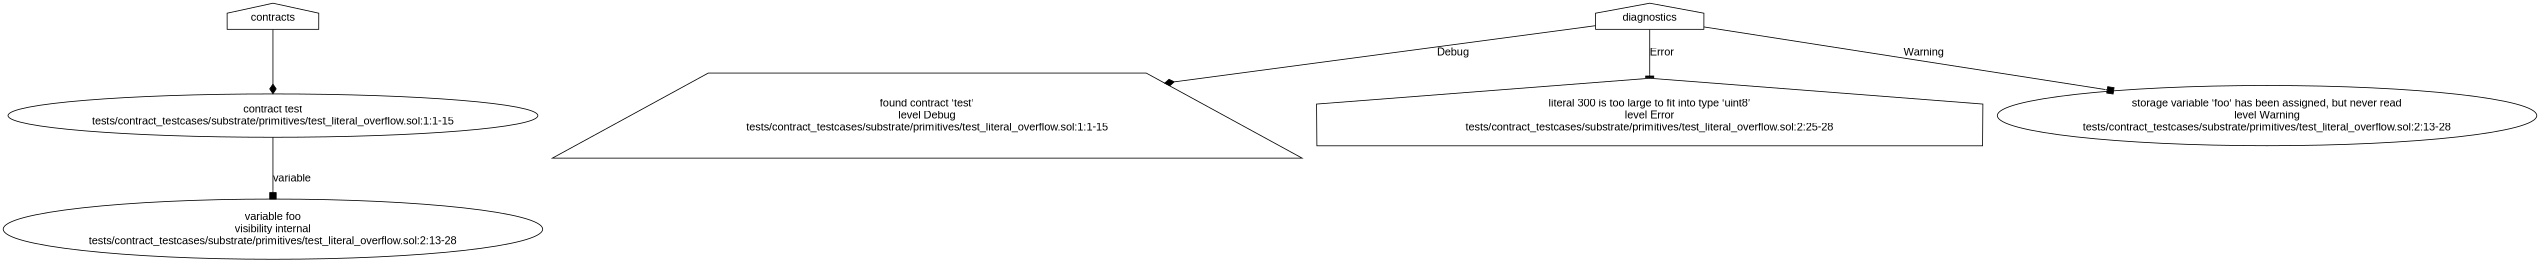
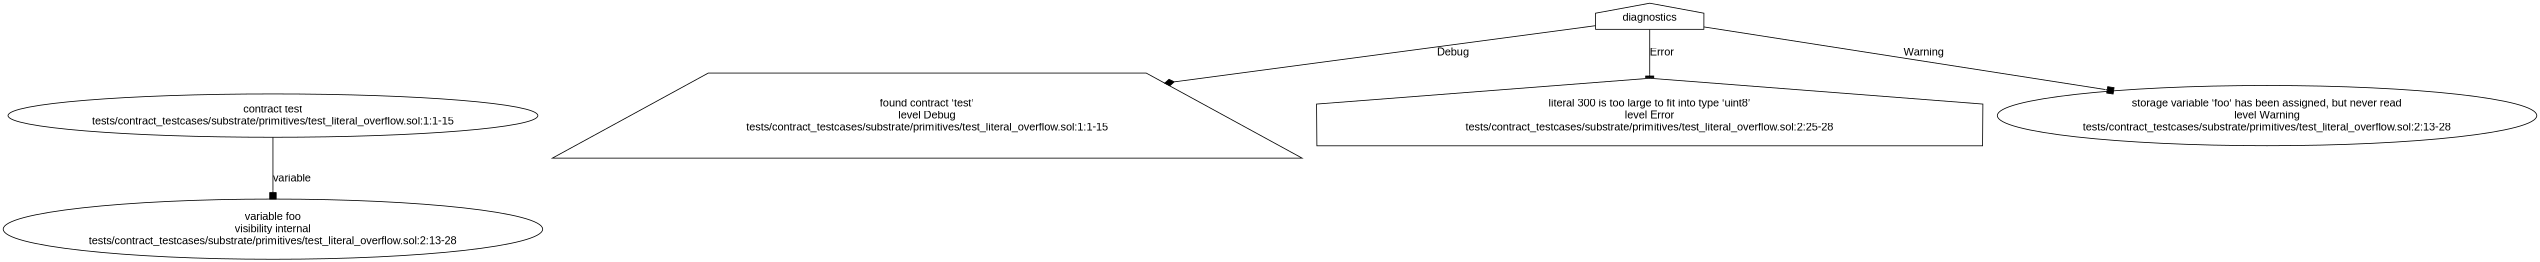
(273, 18) -> none
